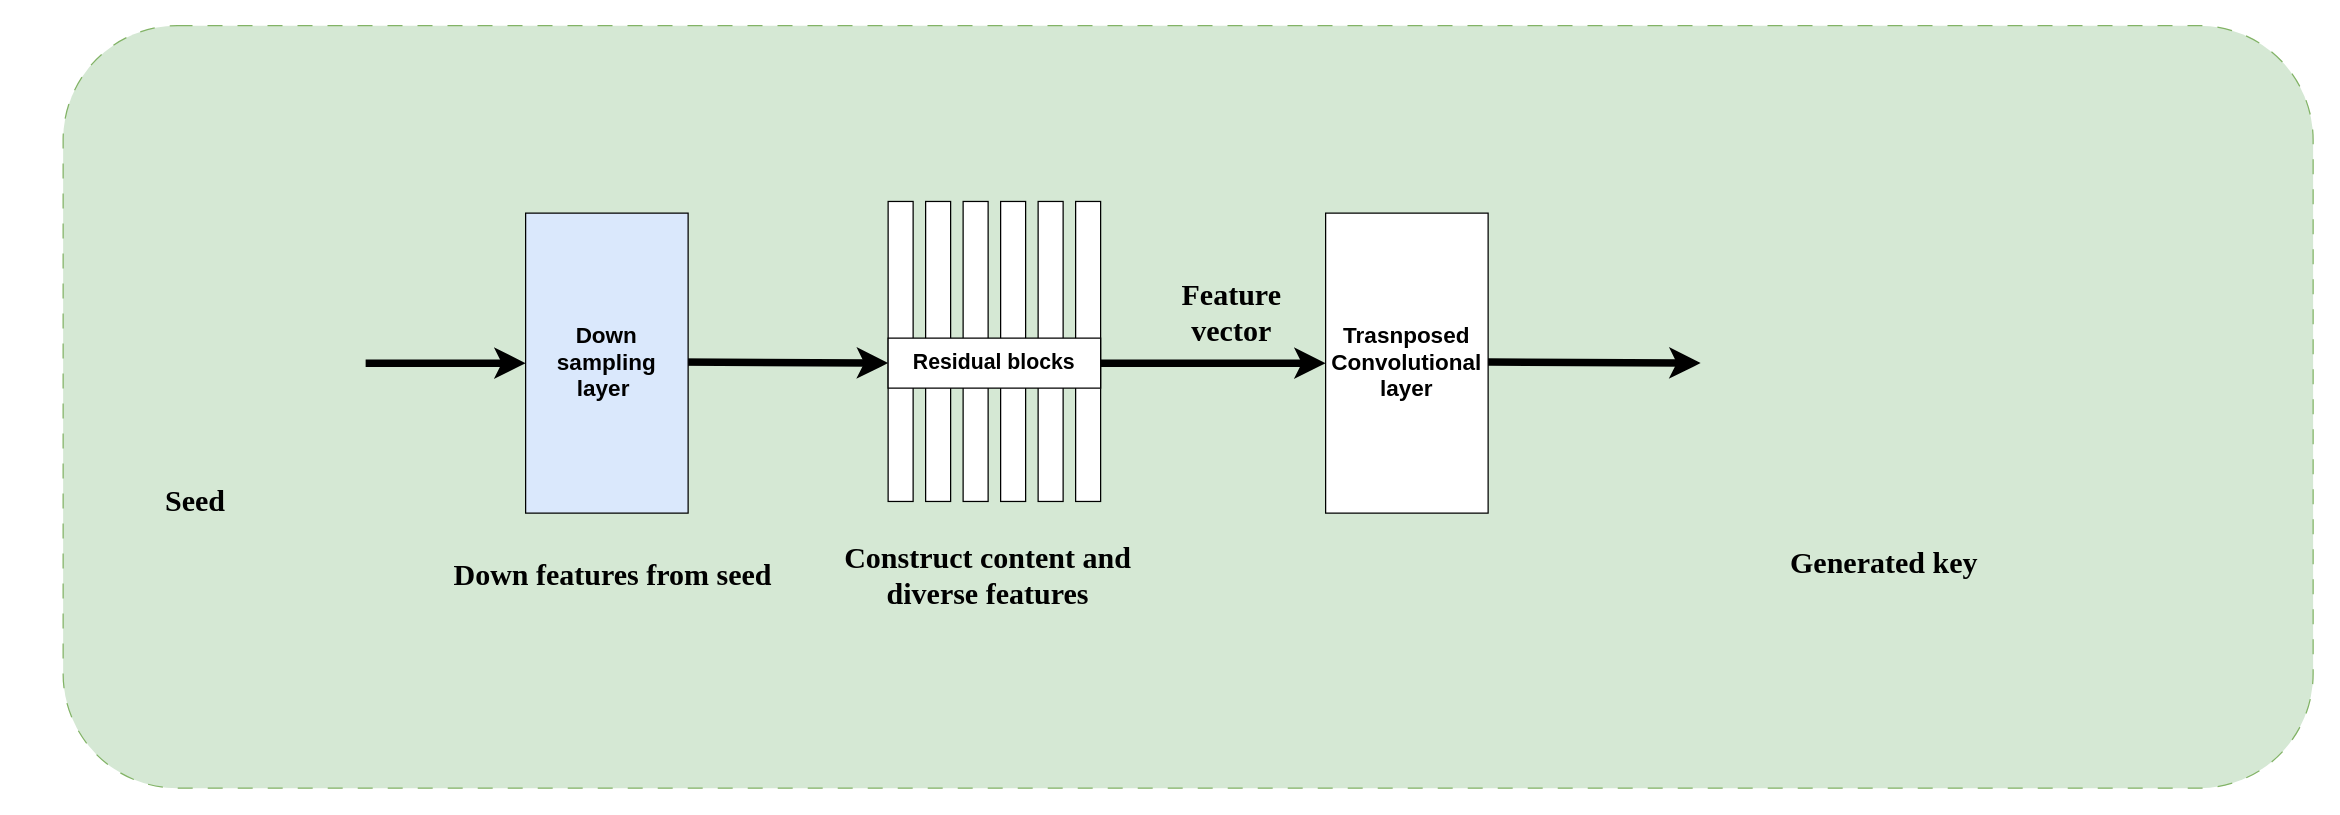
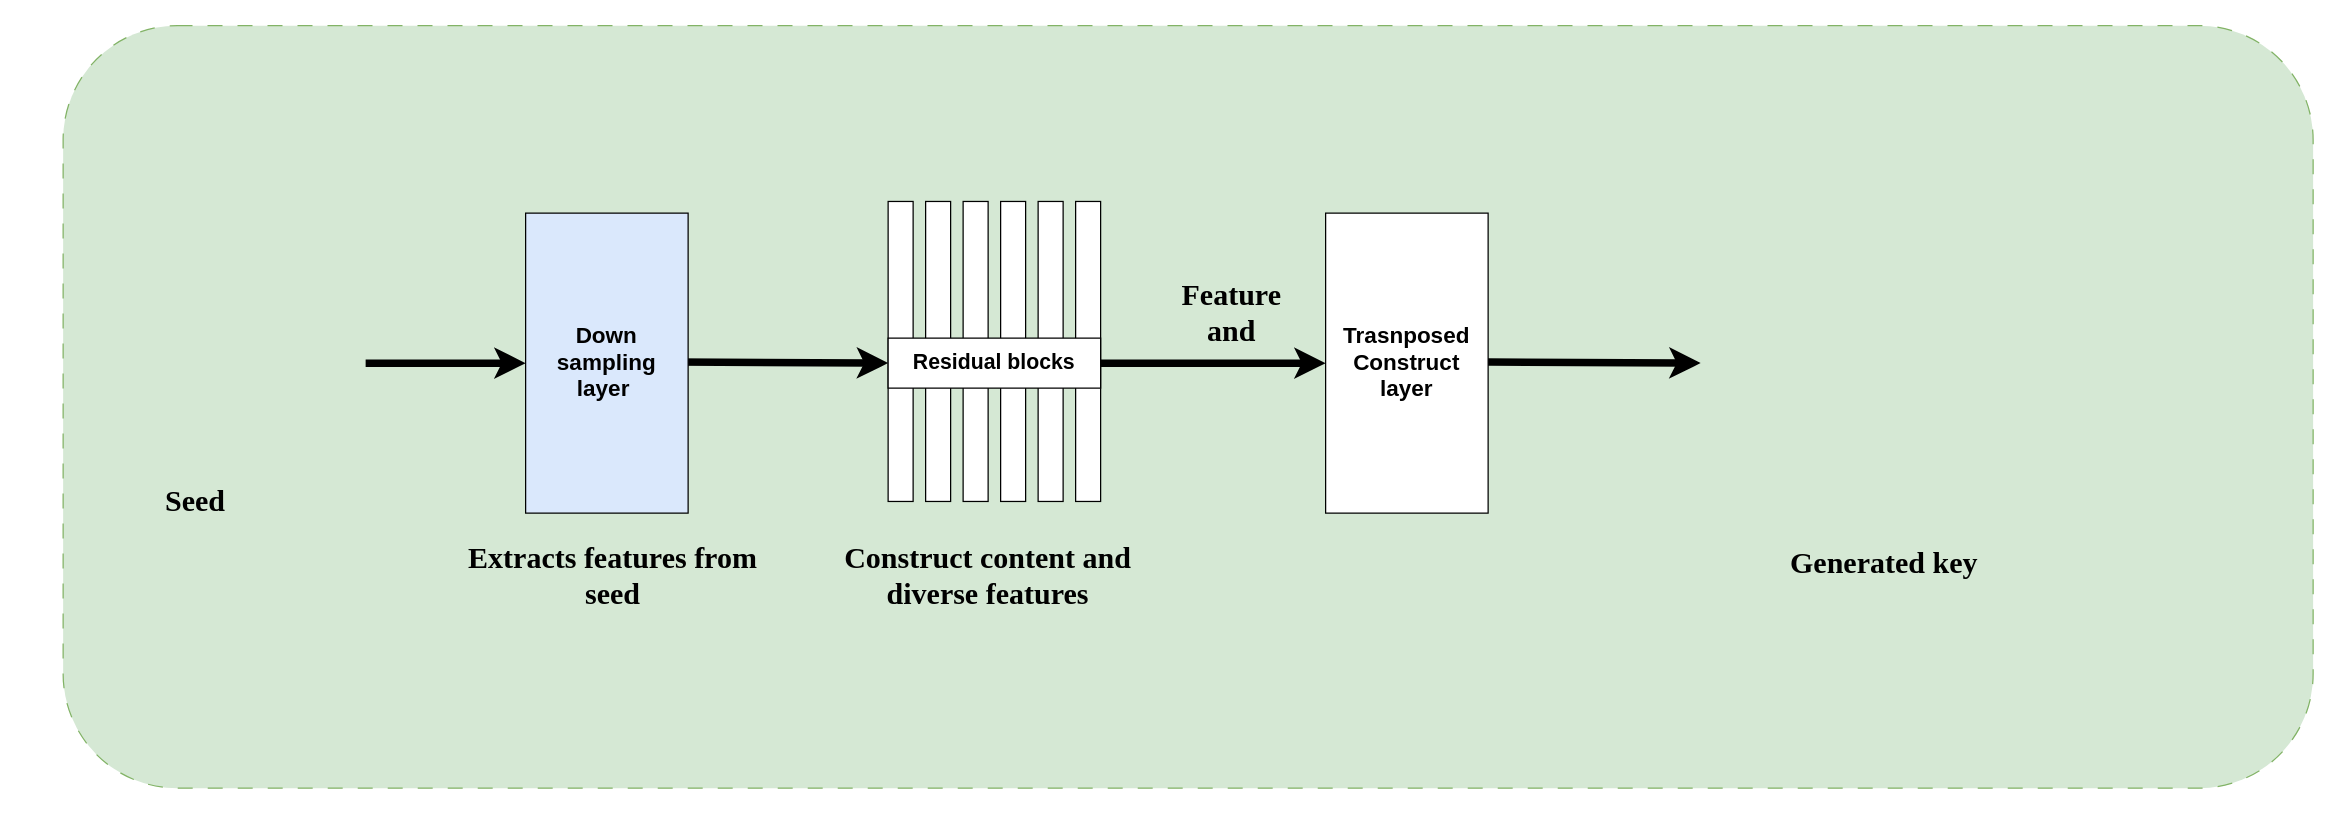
(1232, 313) -> (1232, 313)
(1407, 363) -> (1407, 363)
(613, 576) -> (613, 576)
